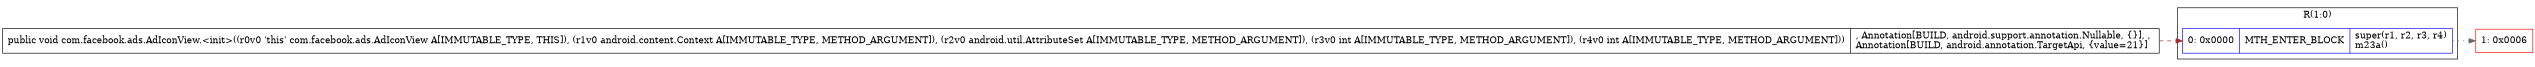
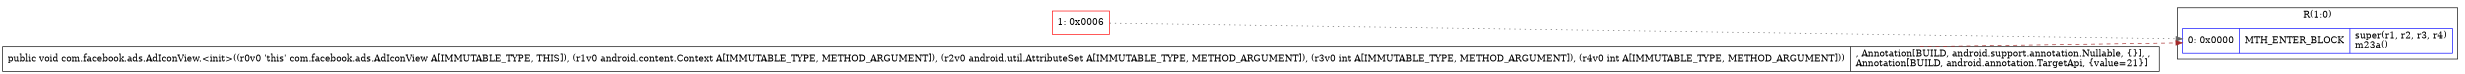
(2462, 41) -> (1643, 31)
